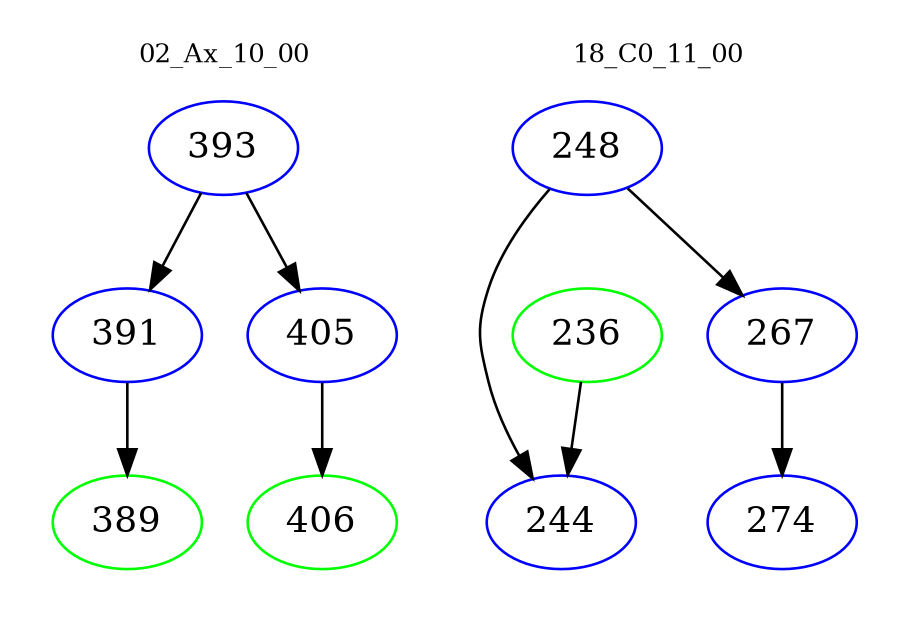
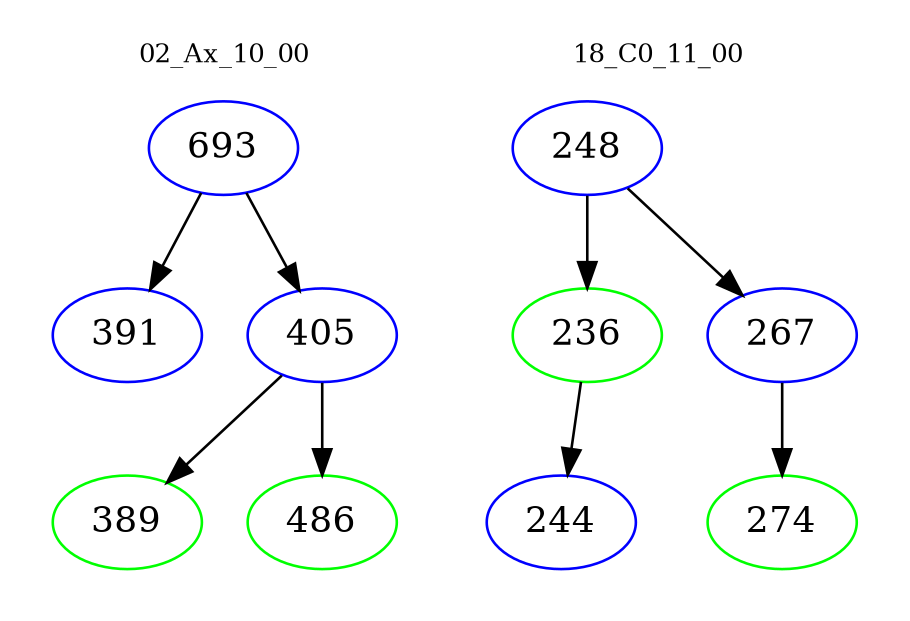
(223, 148) -> (223, 148)
(481, 317) -> (587, 229)
(127, 416) -> (234, 420)
(322, 522) -> (322, 522)
(782, 522) -> (782, 522)
